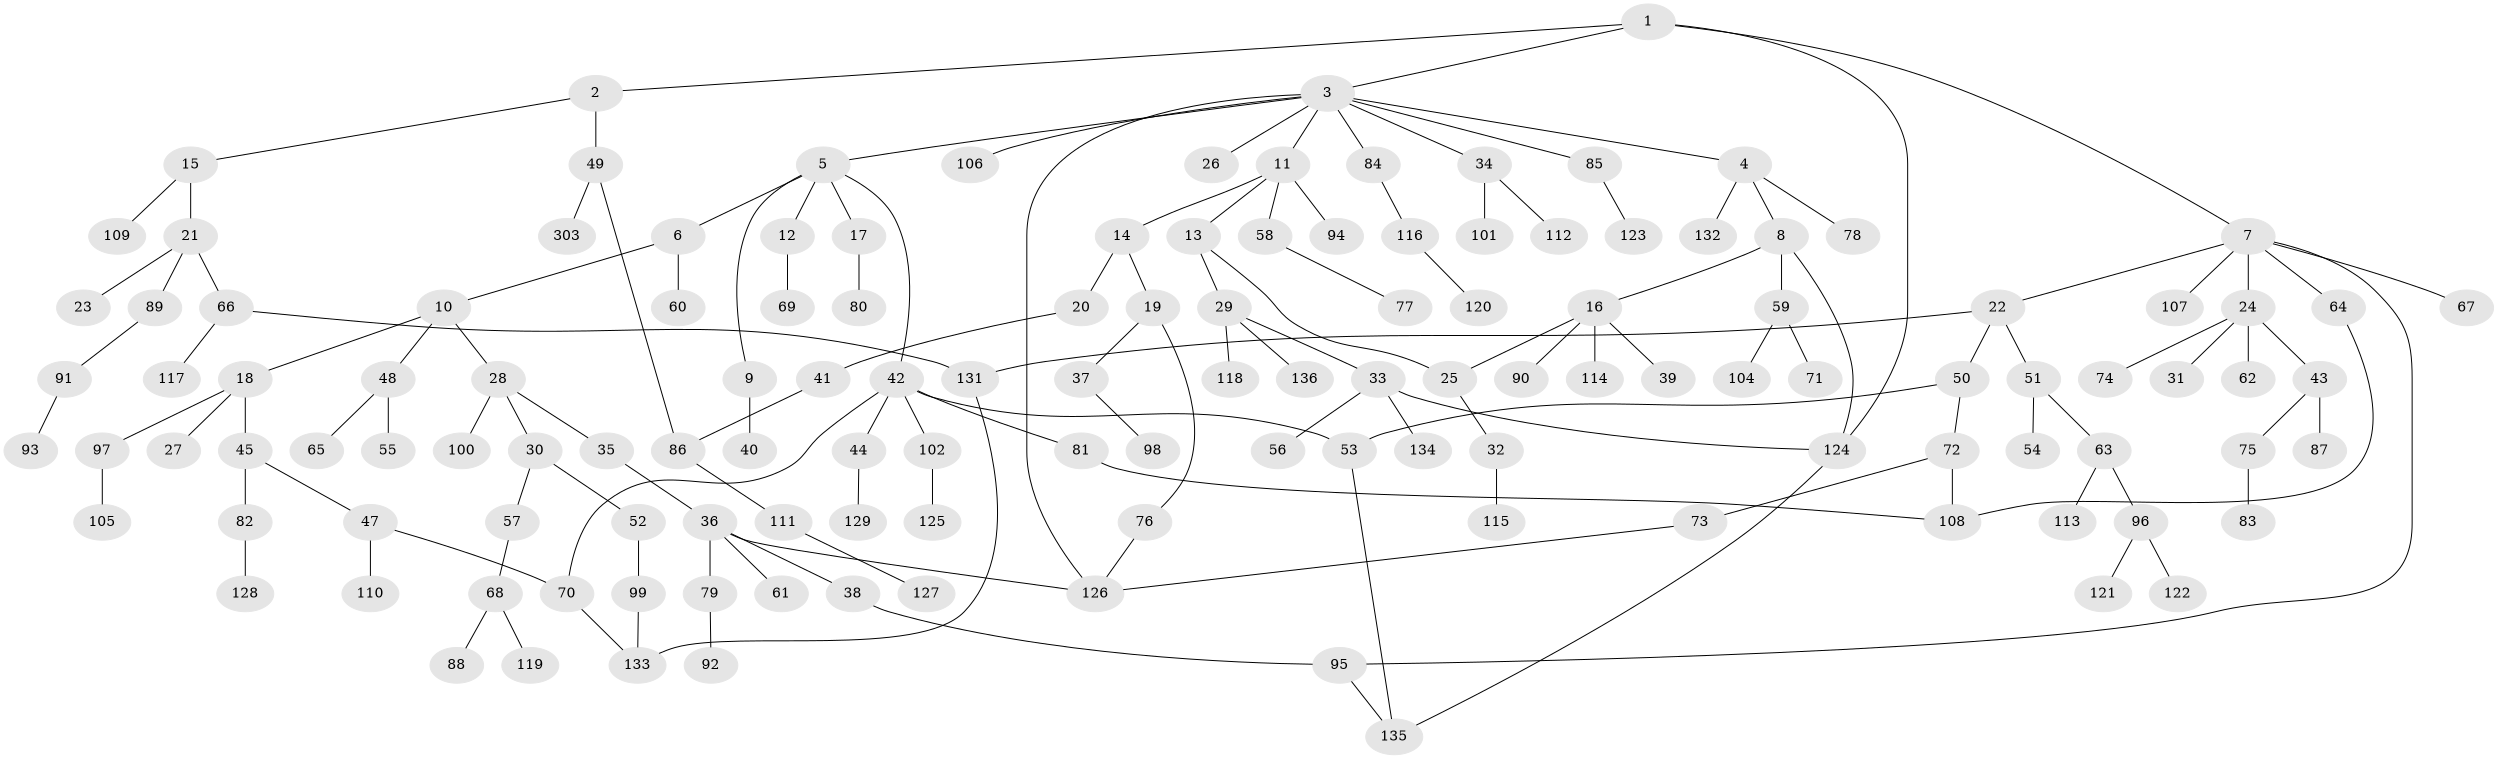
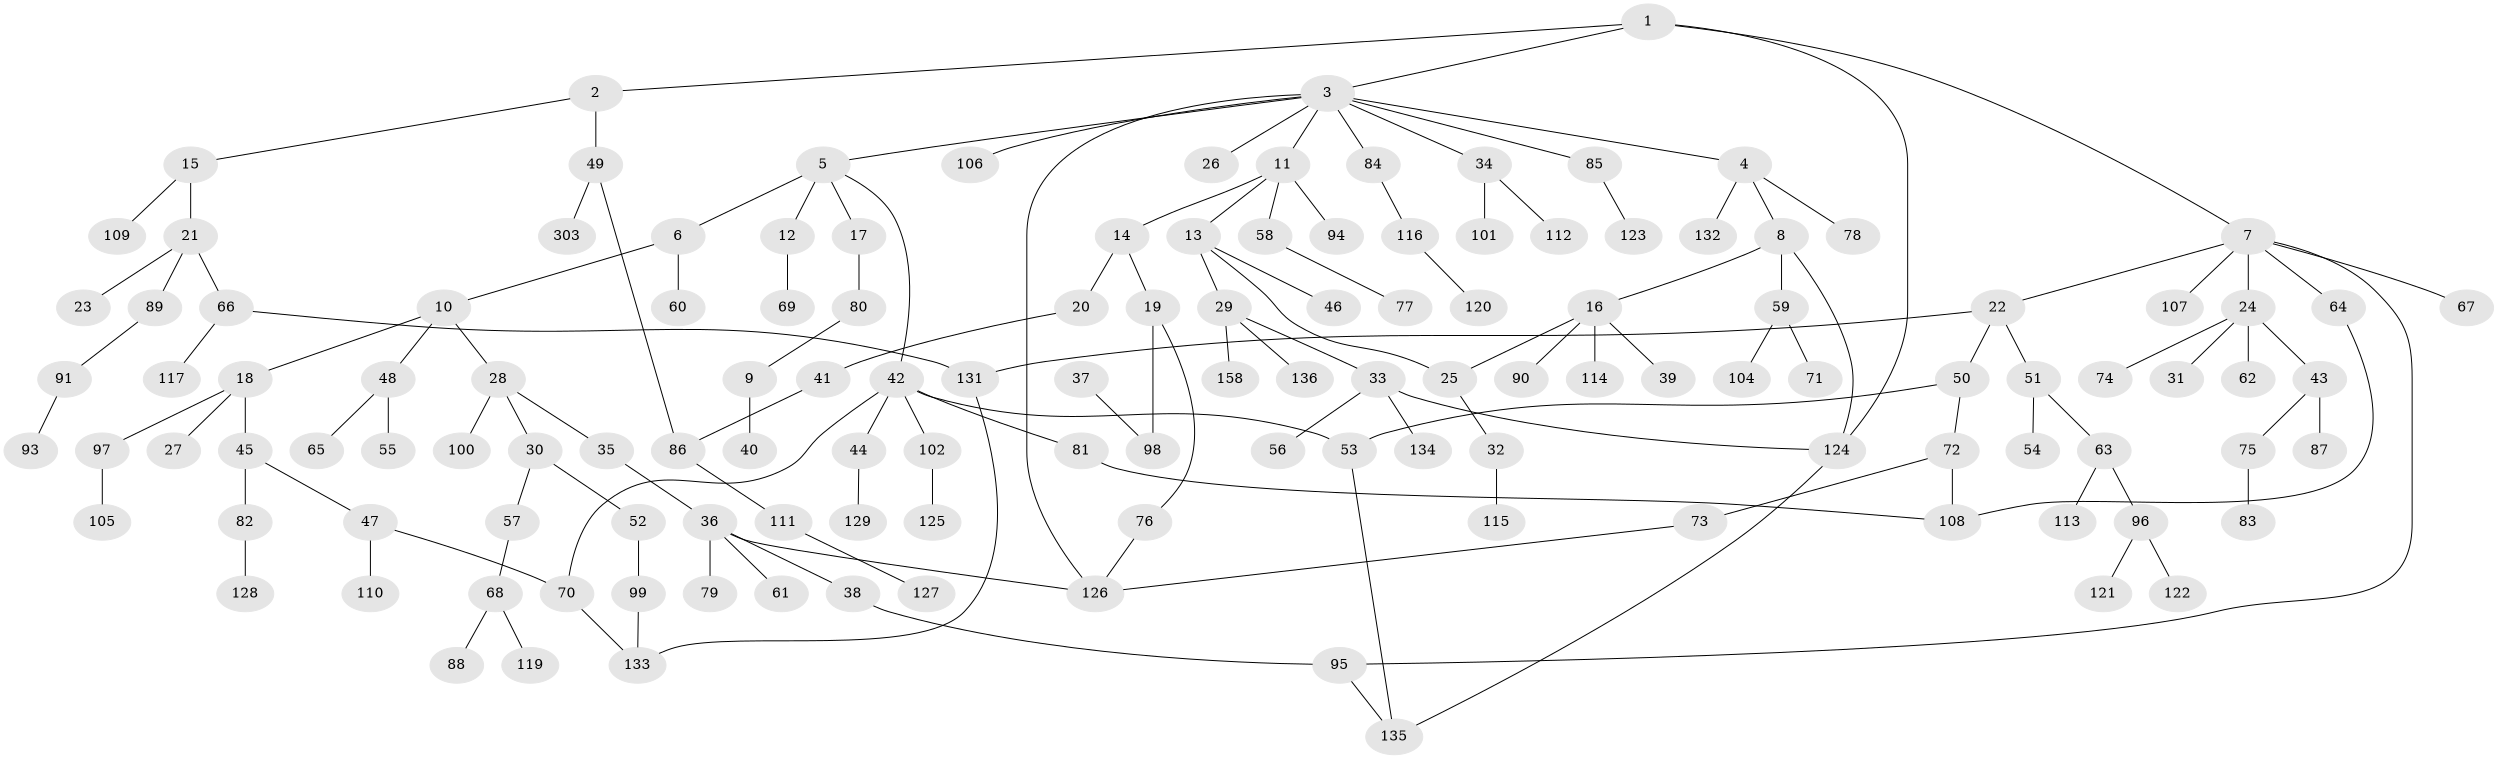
(740, 256) -> (804, 344)
none -> (1334, 308)
(1117, 343) -> (1153, 379)
(1230, 379) -> (1230, 379)
(711, 665) -> none
